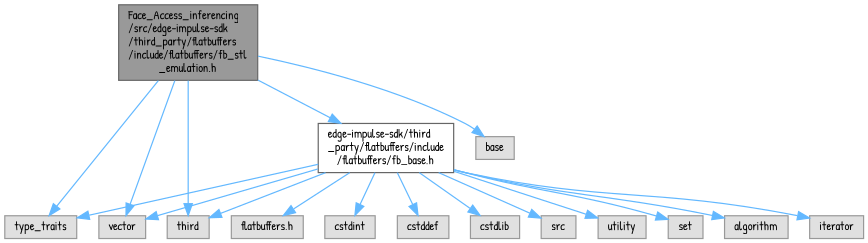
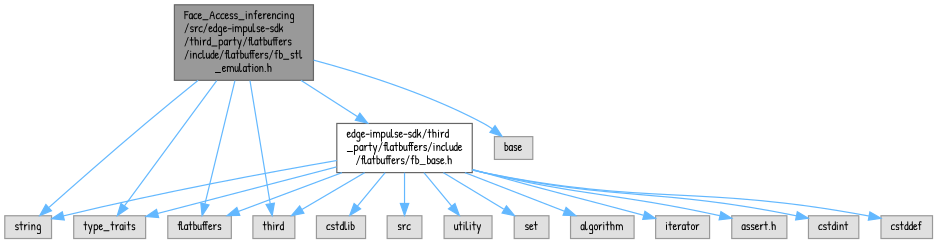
none -> (28, 227)
(122, 227) -> (200, 227)
(267, 227) -> (759, 227)
